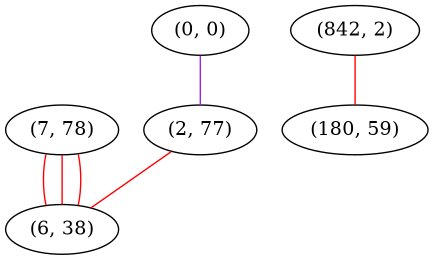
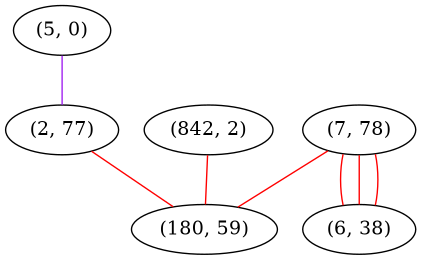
(200, 30) -> (62, 30)
none -> (283, 179)
(131, 180) -> (132, 179)
